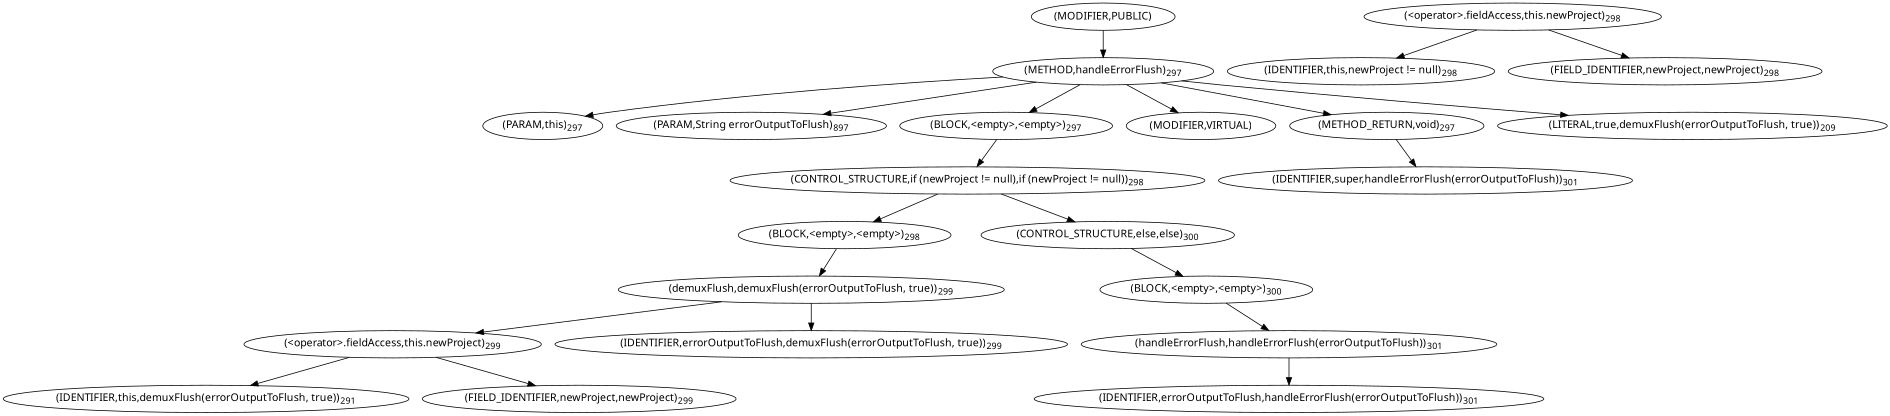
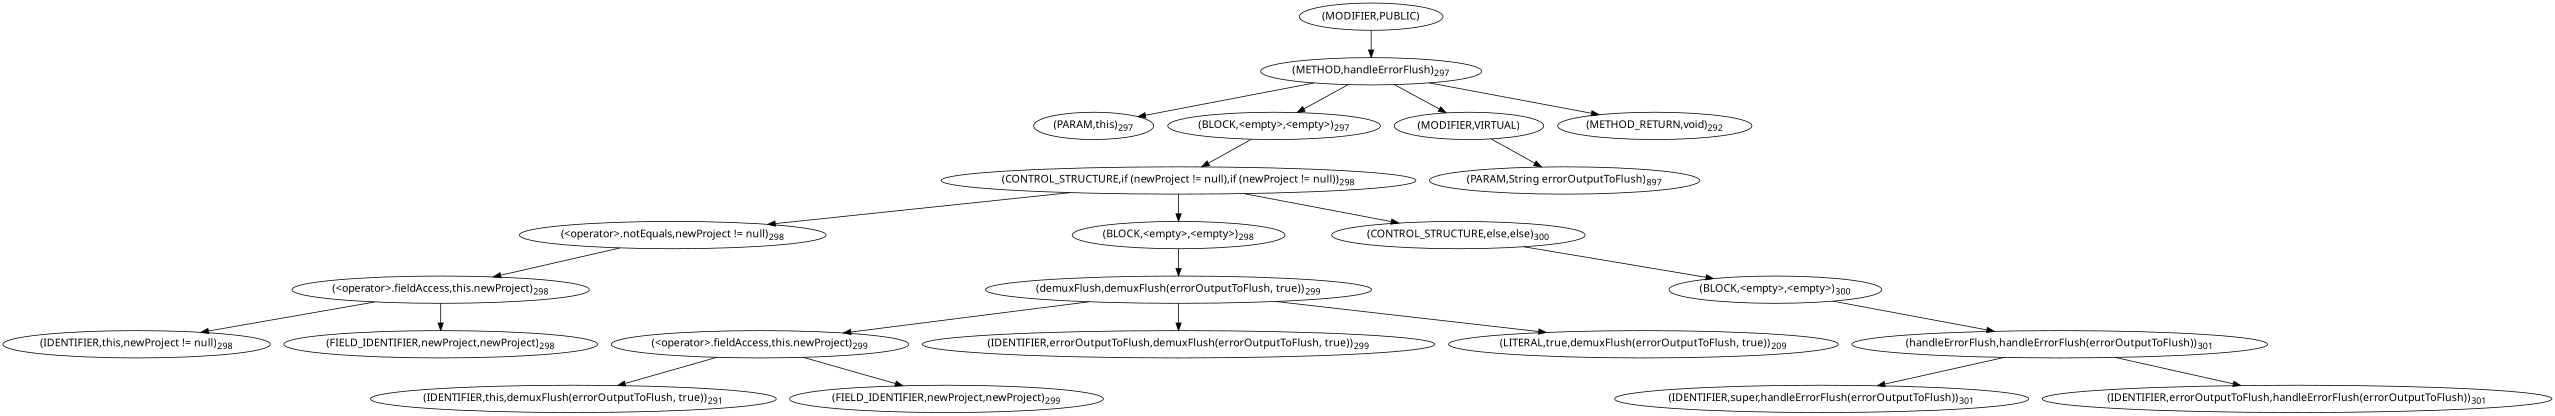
(934, 98) -> (1513, 151)
(1371, 99) -> (1407, 317)
(1447, 125) -> (1715, 125)
(1404, 150) -> (1944, 371)
none -> (673, 235)
